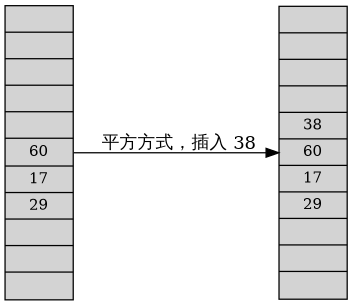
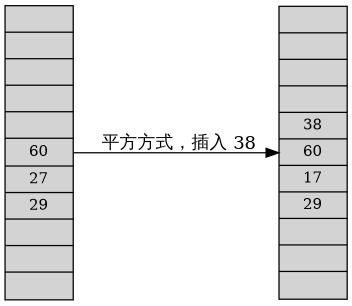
(39, 179) -> (39, 179)
